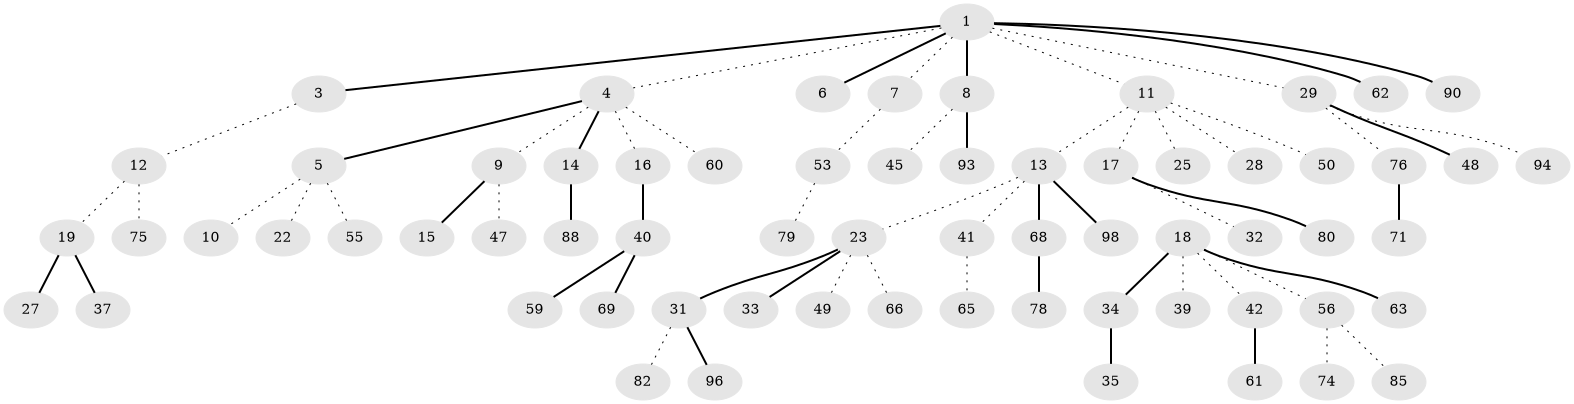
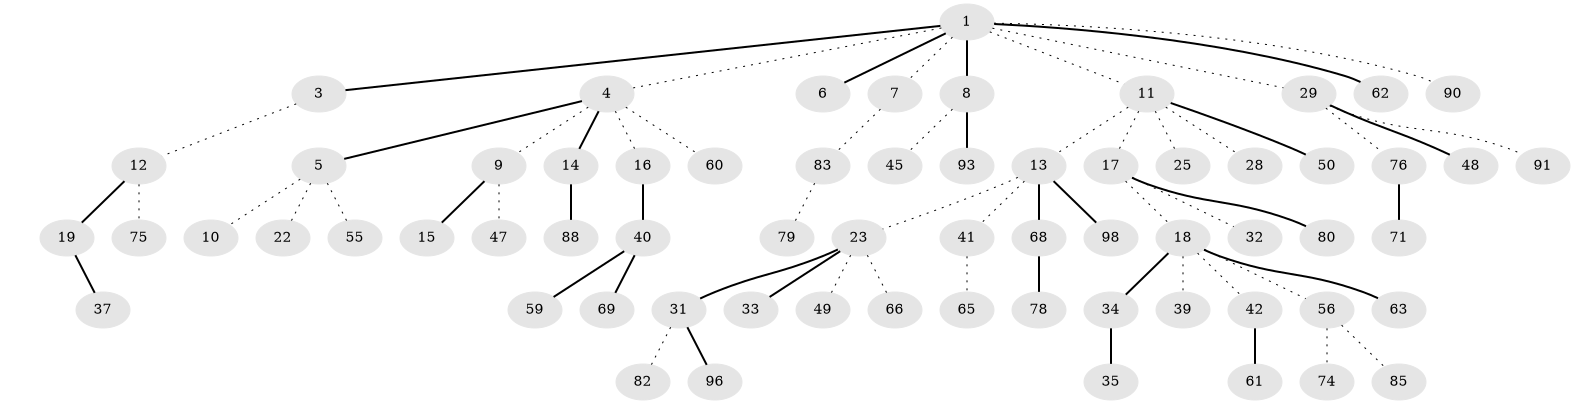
(1215, 38) -> (1215, 38)
(1239, 127) -> (1239, 127)
(823, 166) -> (823, 166)
(1543, 166) -> (1543, 166)
(103, 202) -> (103, 202)
none -> (1147, 202)
(31, 310) -> none
